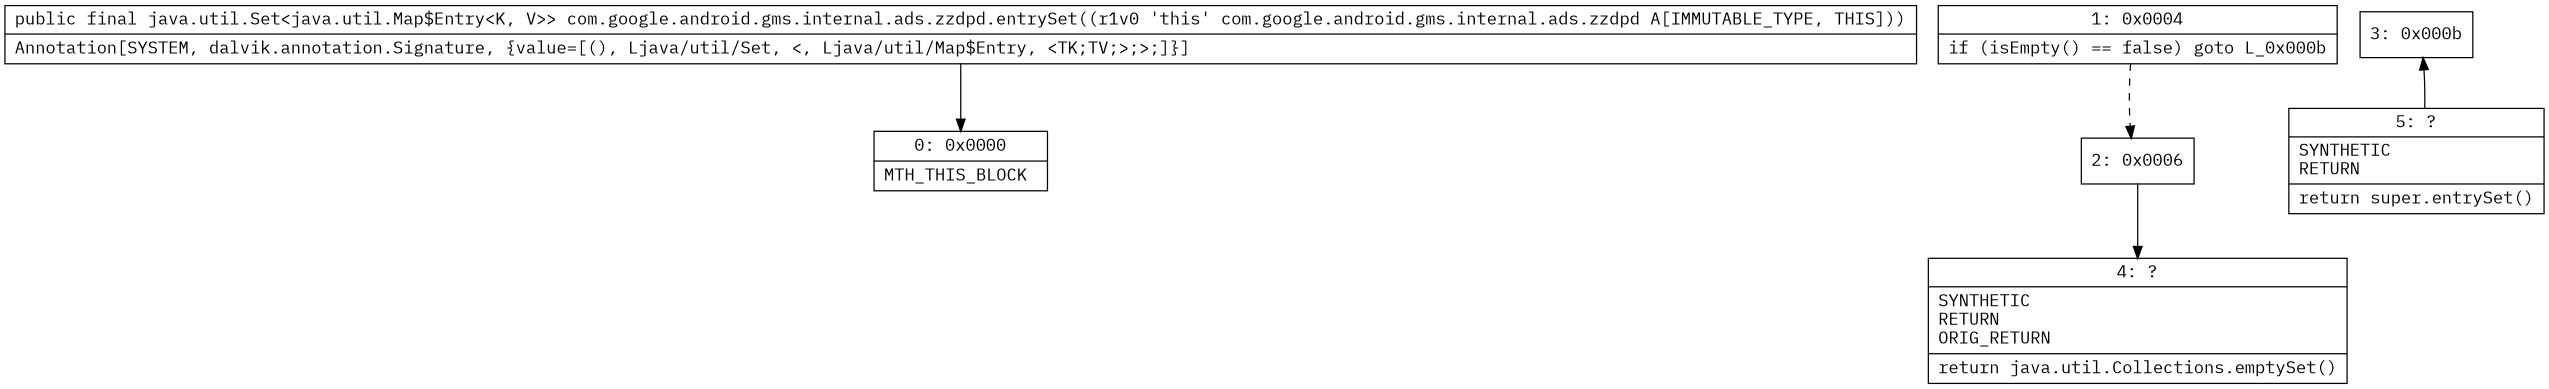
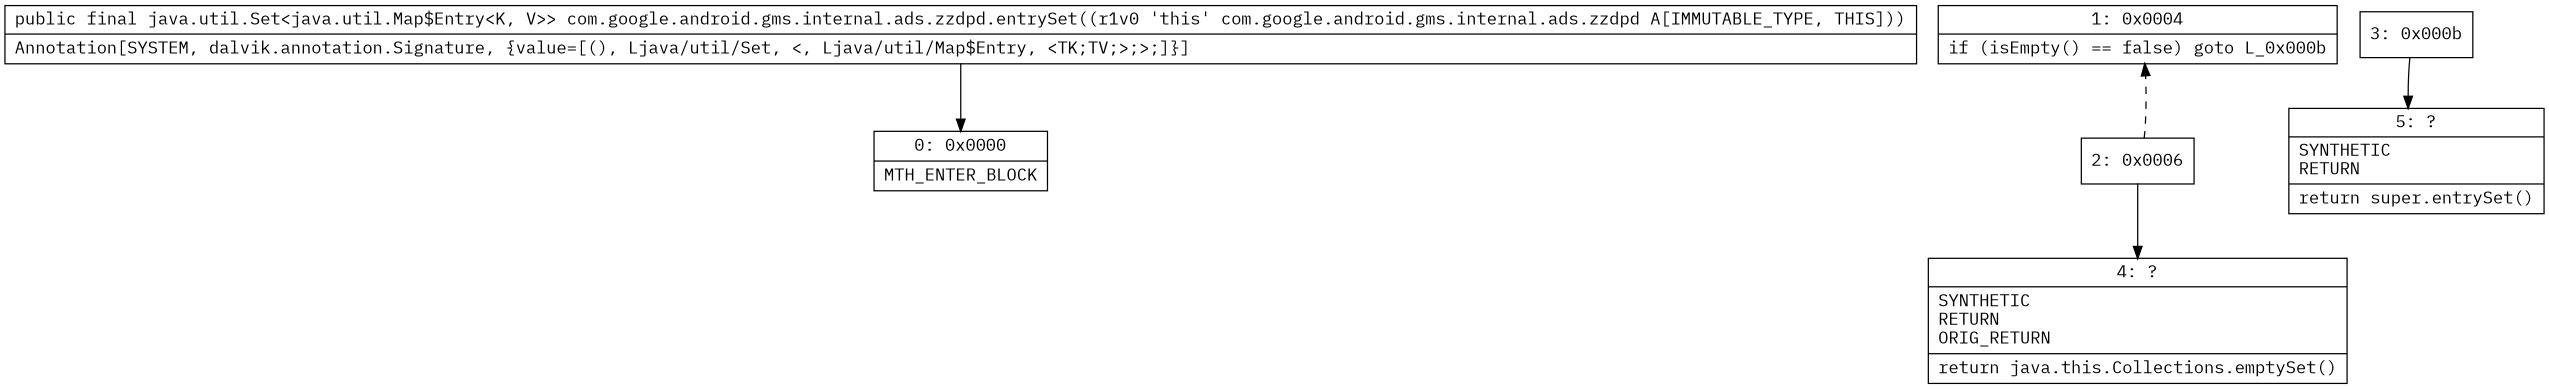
(2425, 89) -> (2409, 77)
(2129, 95) -> (2146, 107)
(956, 175) -> (961, 175)
(2138, 368) -> (2138, 368)
